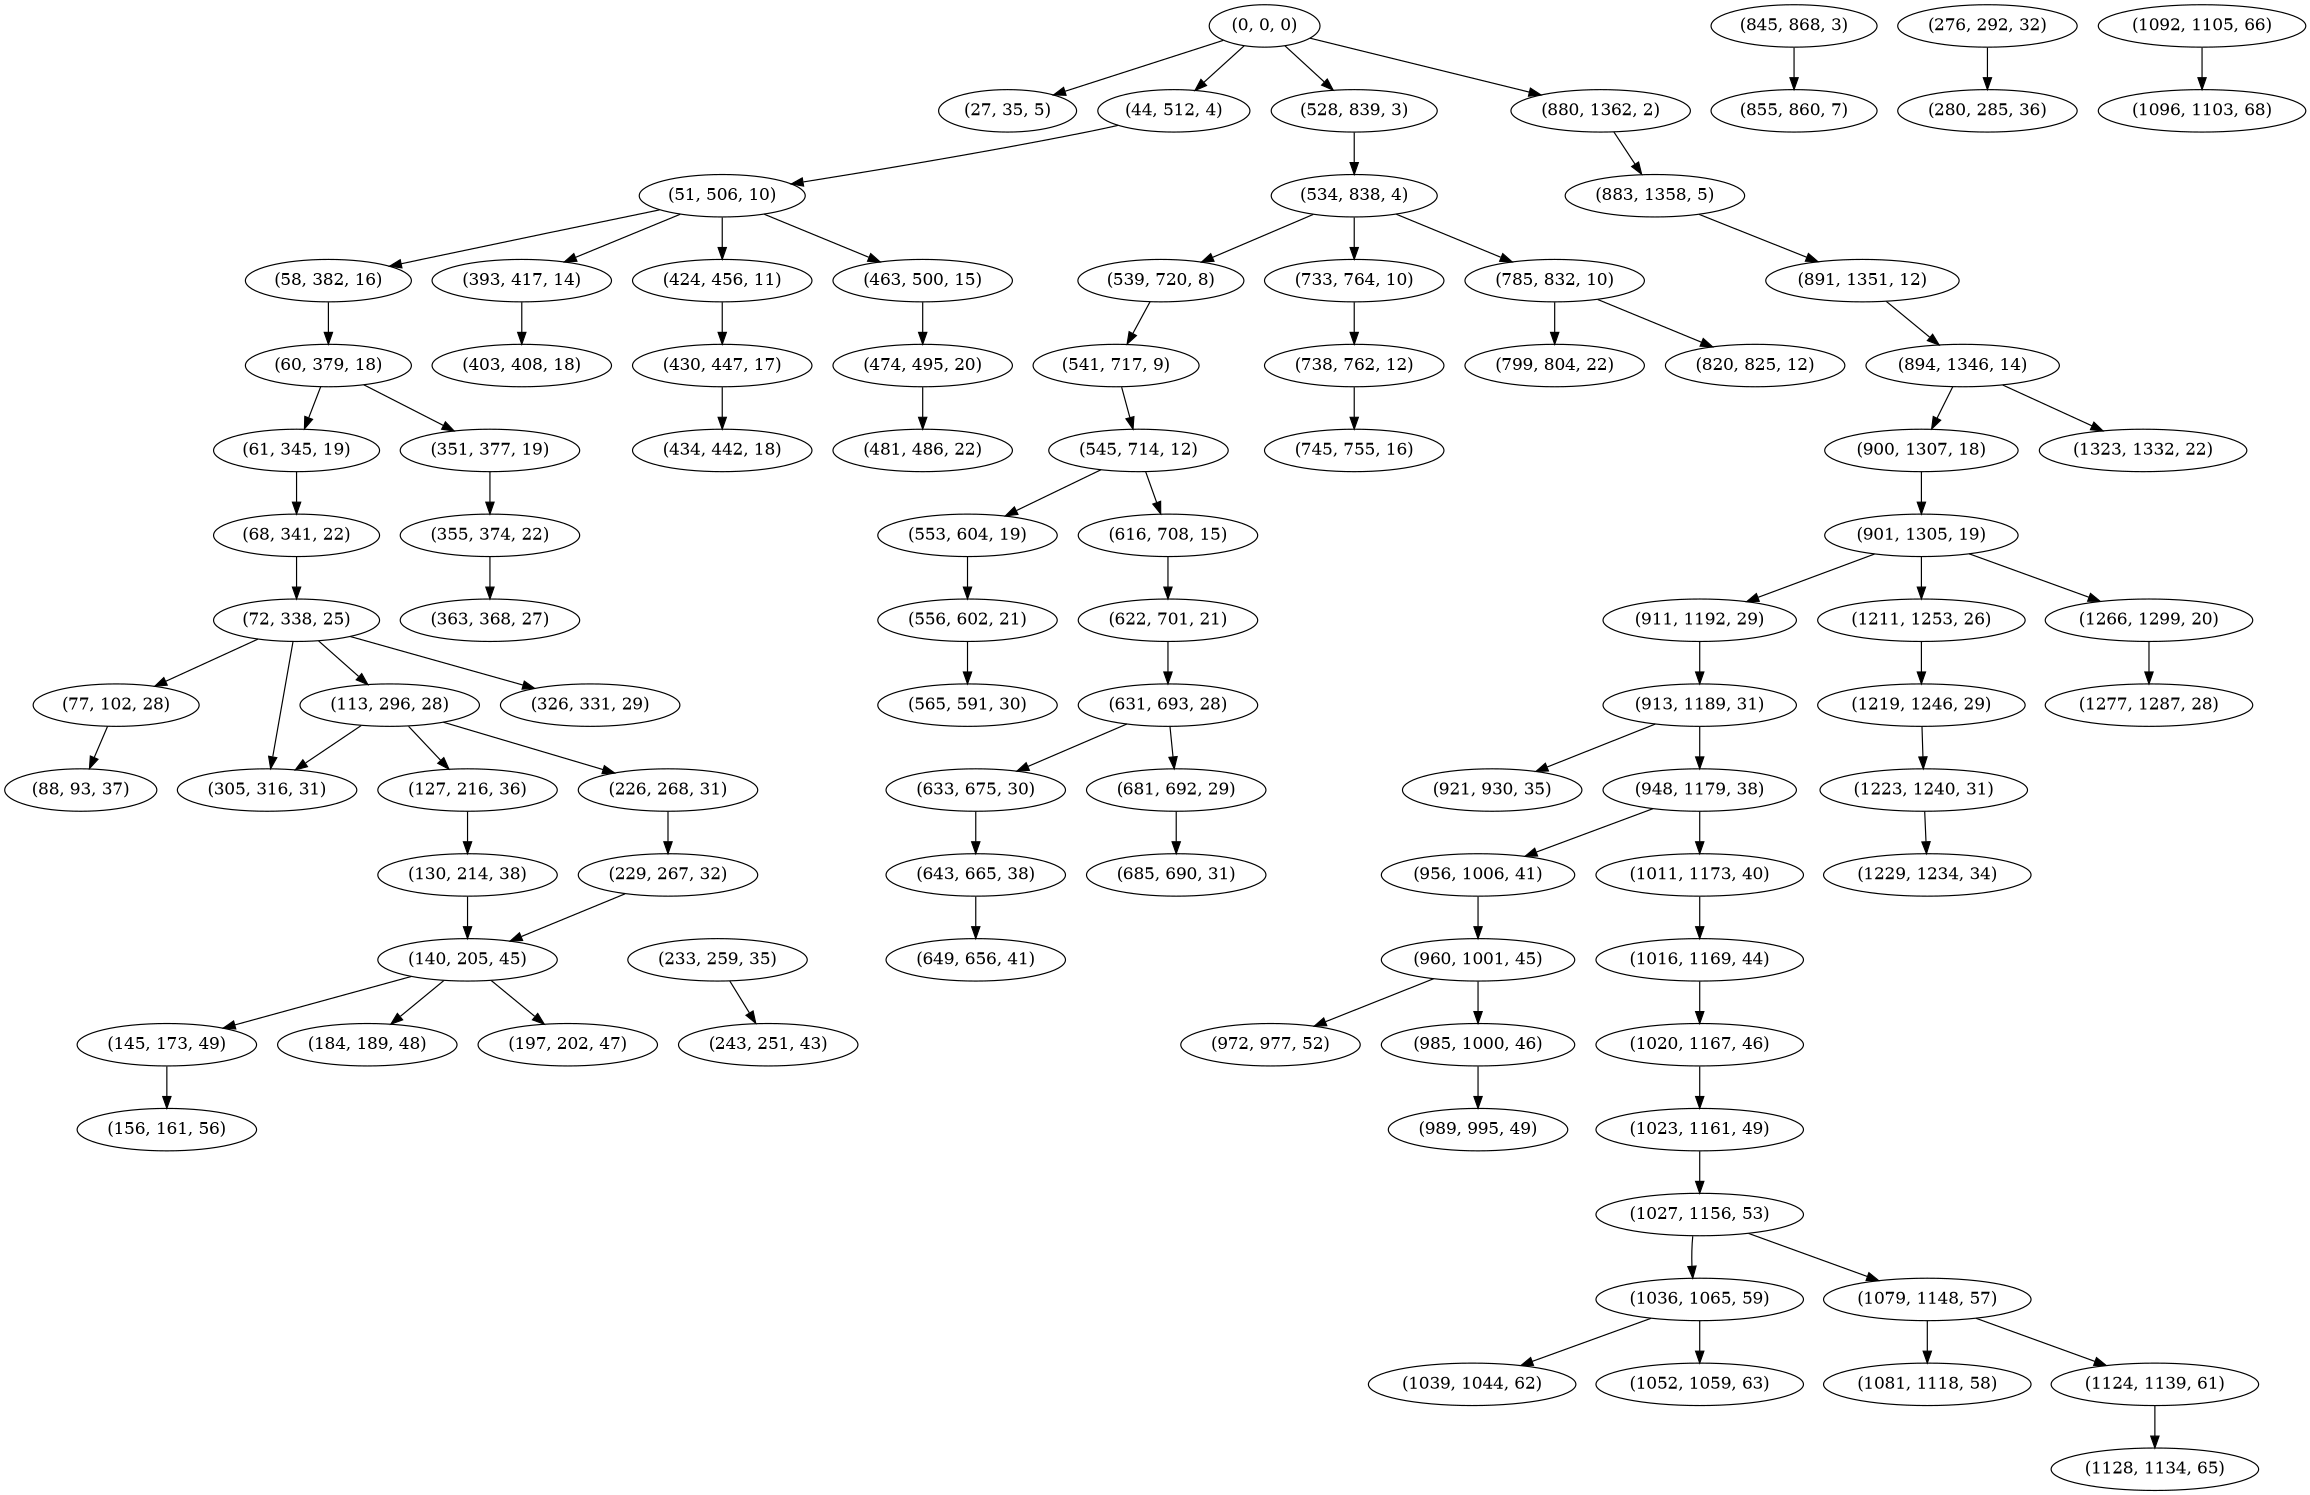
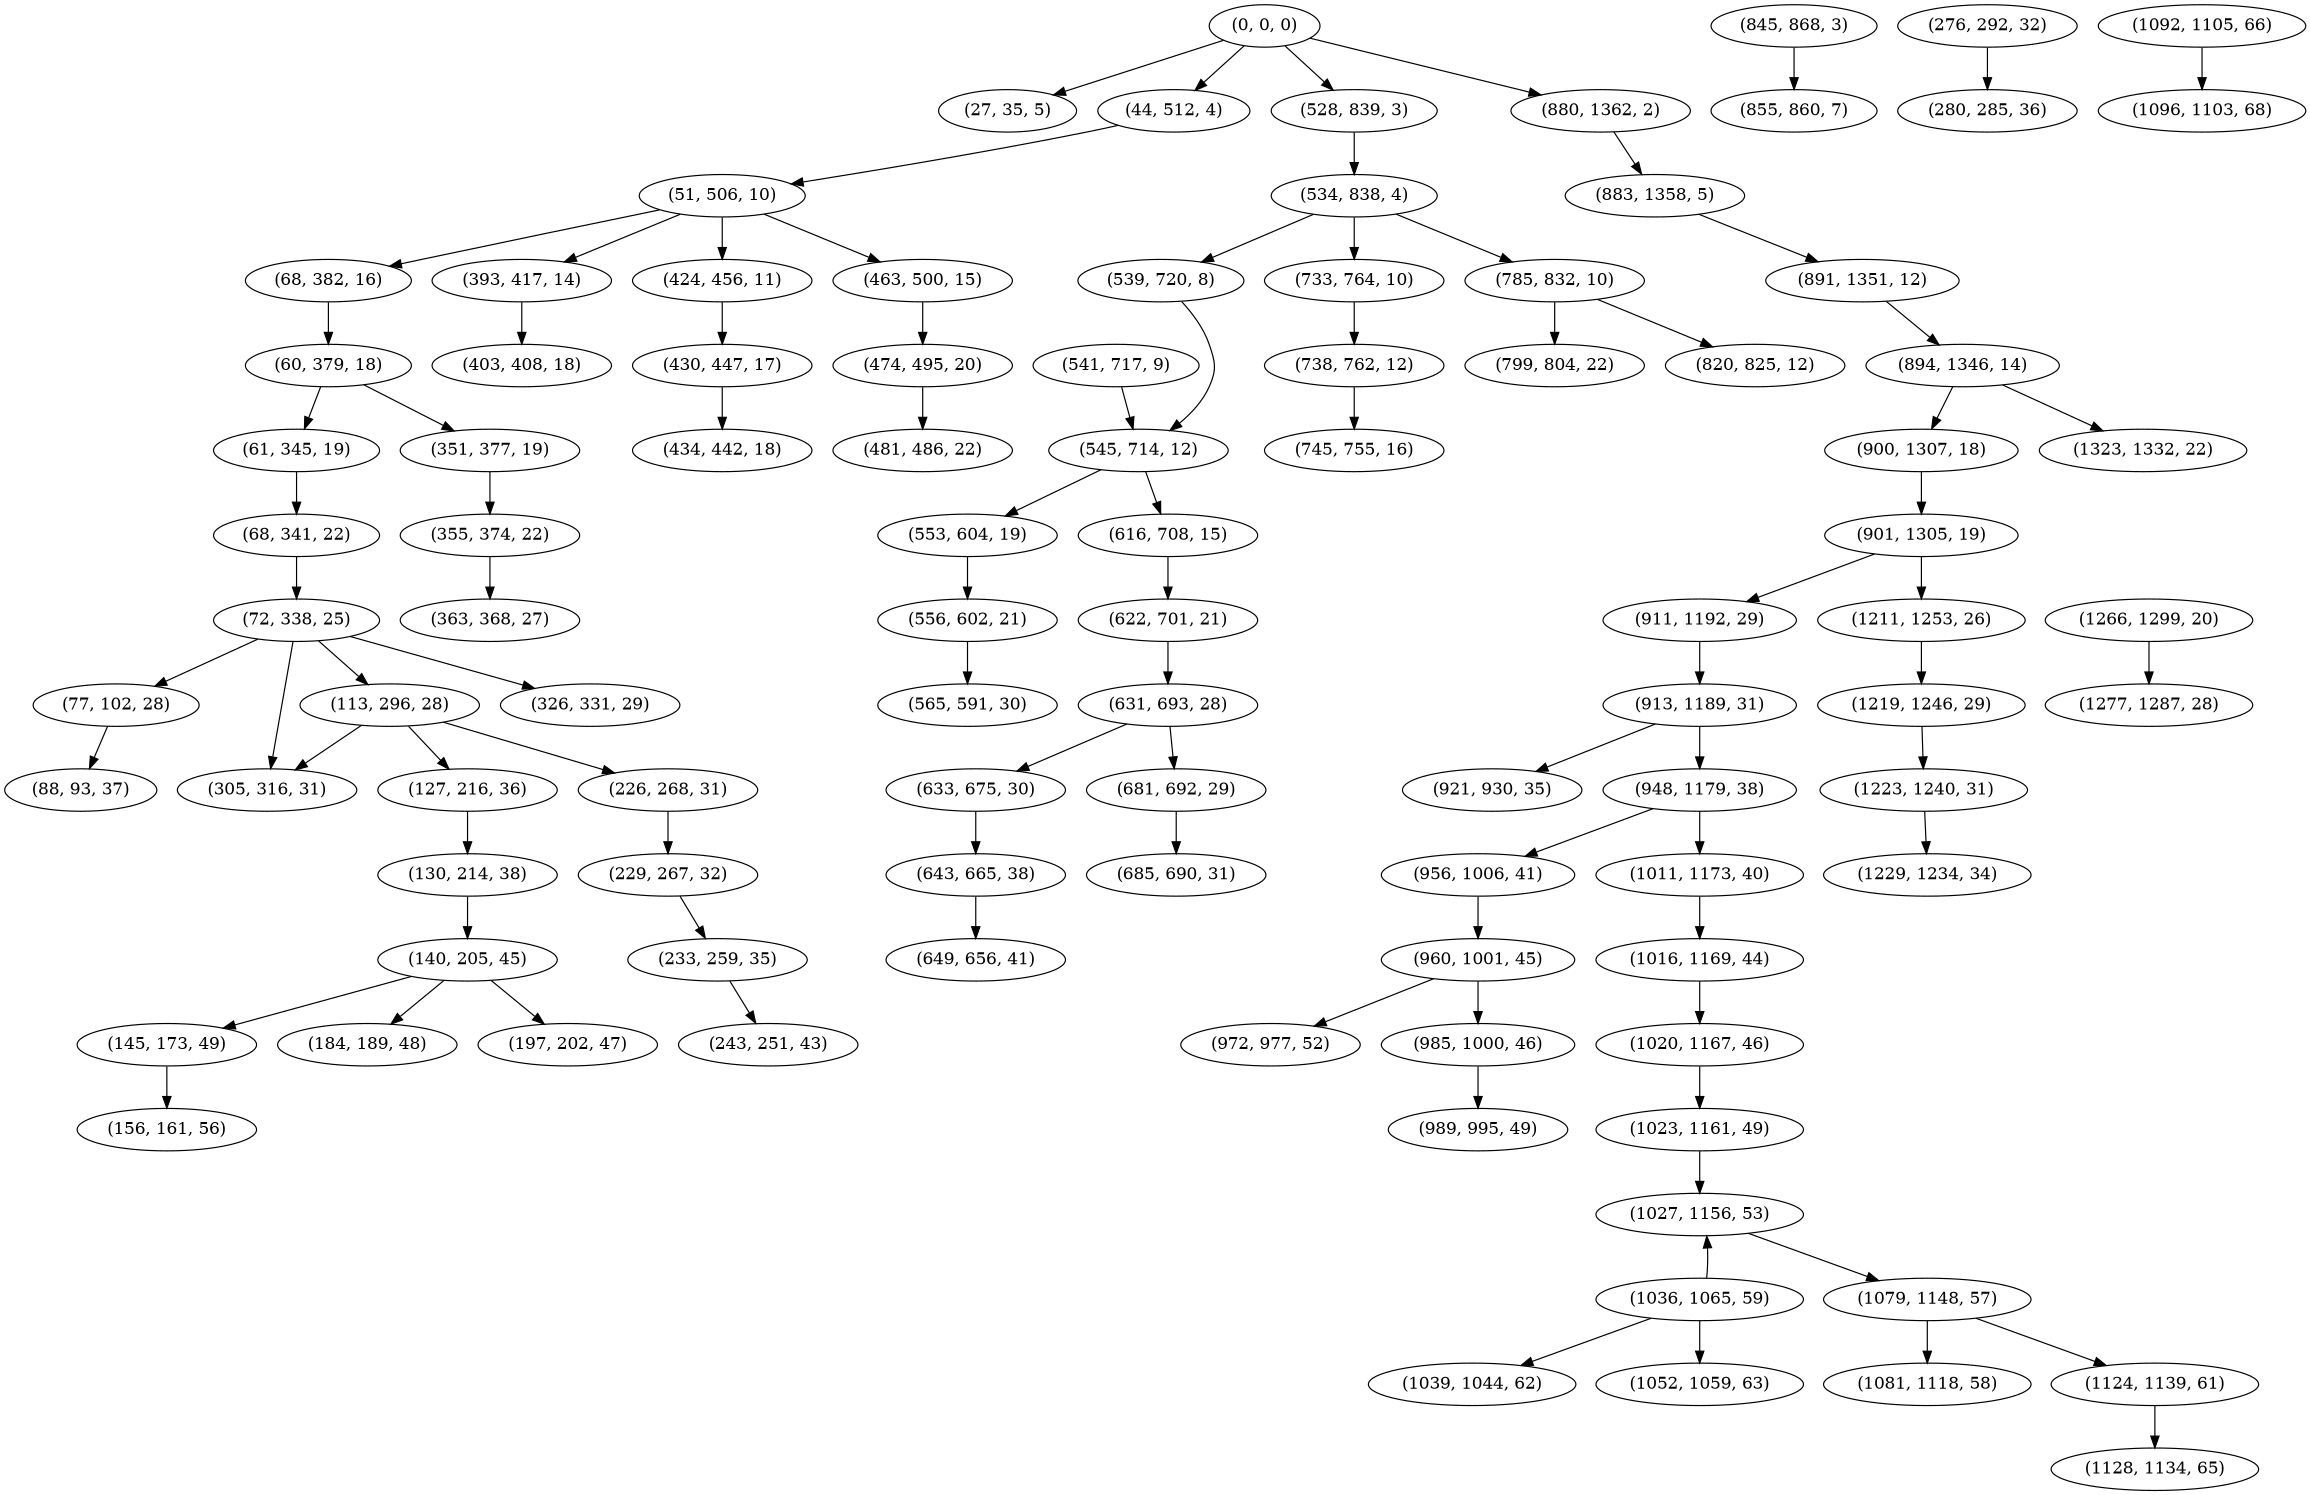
(328, 281) -> (328, 281)
(1141, 318) -> (1214, 364)
(2029, 576) -> none
(573, 915) -> (690, 912)
(1692, 1251) -> (1708, 1263)
